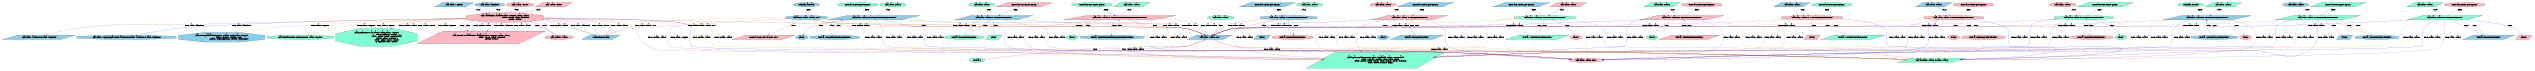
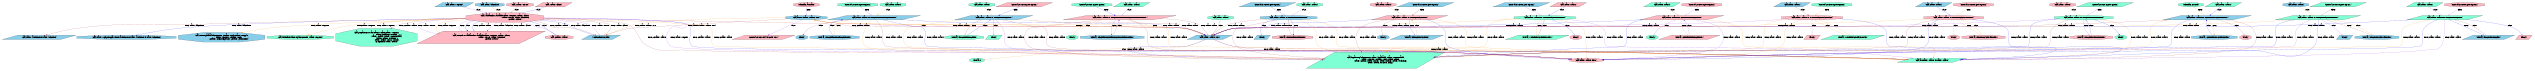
(806, 5) -> (806, 5)
(1094, 48) -> none
